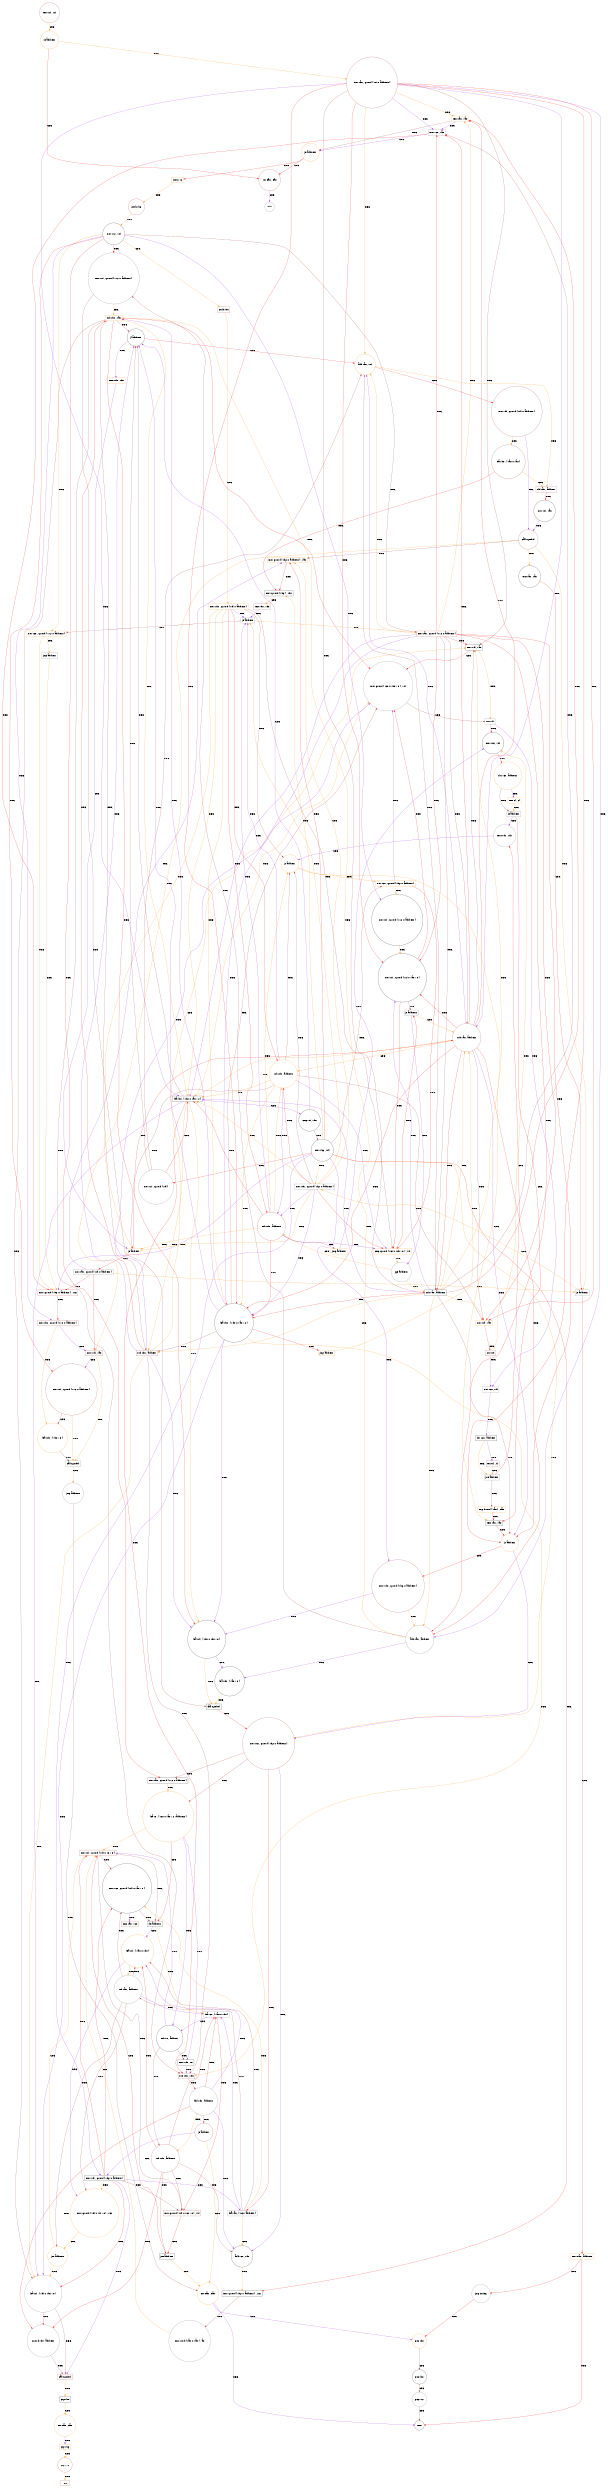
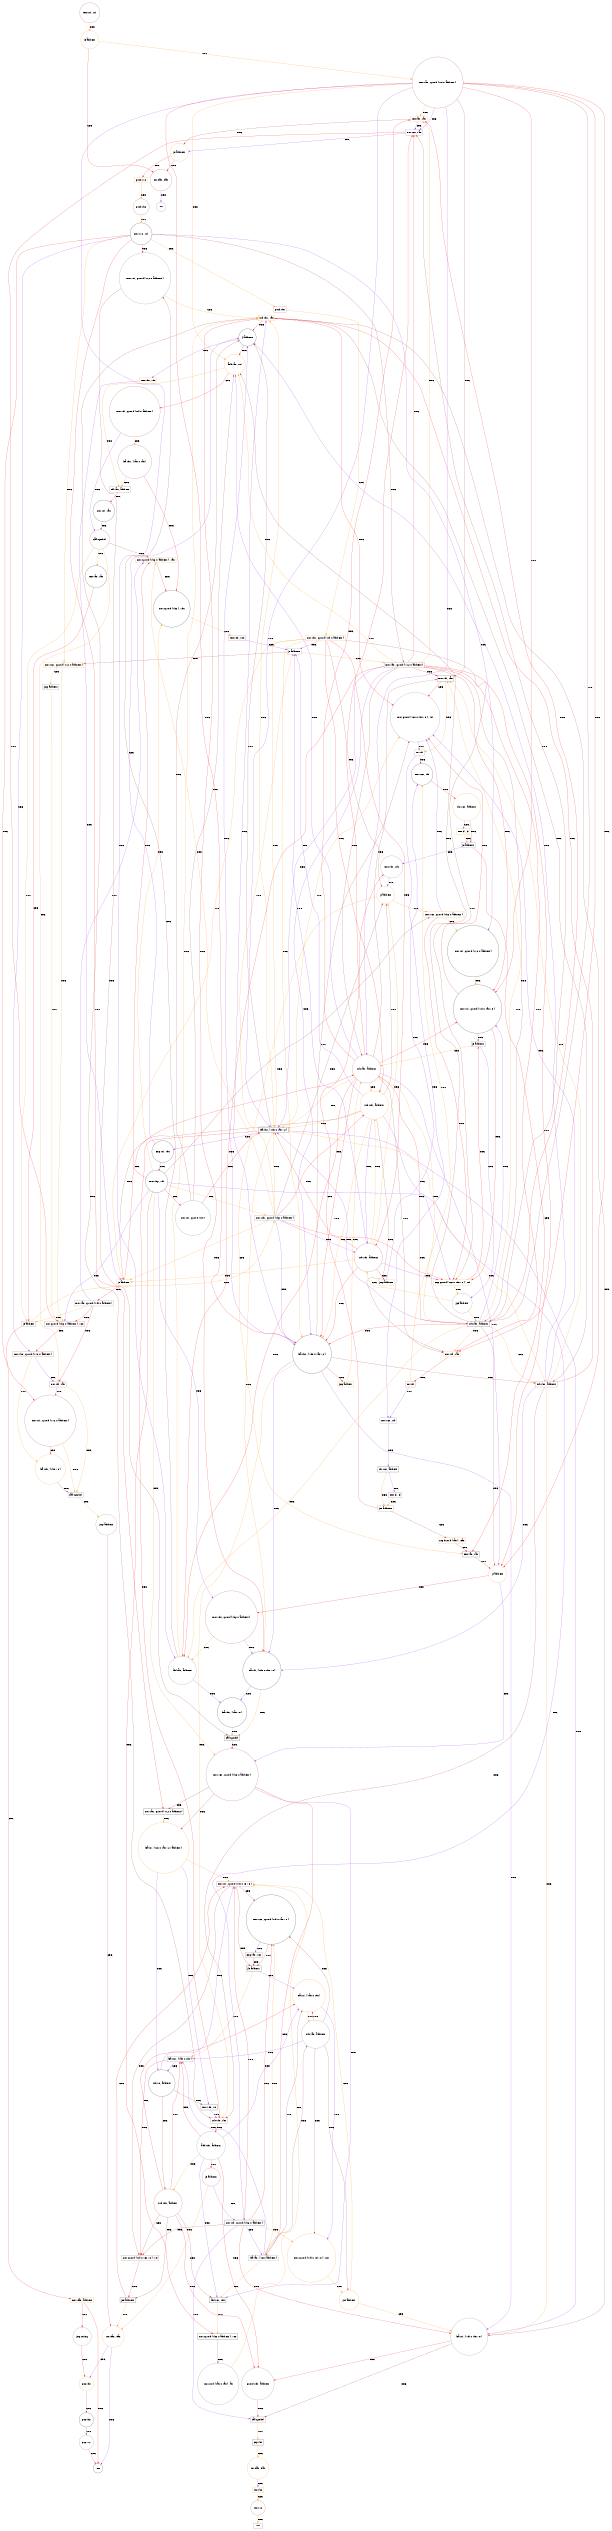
(279, 593) -> (172, 609)
(170, 1882) -> (254, 1961)
(242, 2256) -> (218, 2300)
